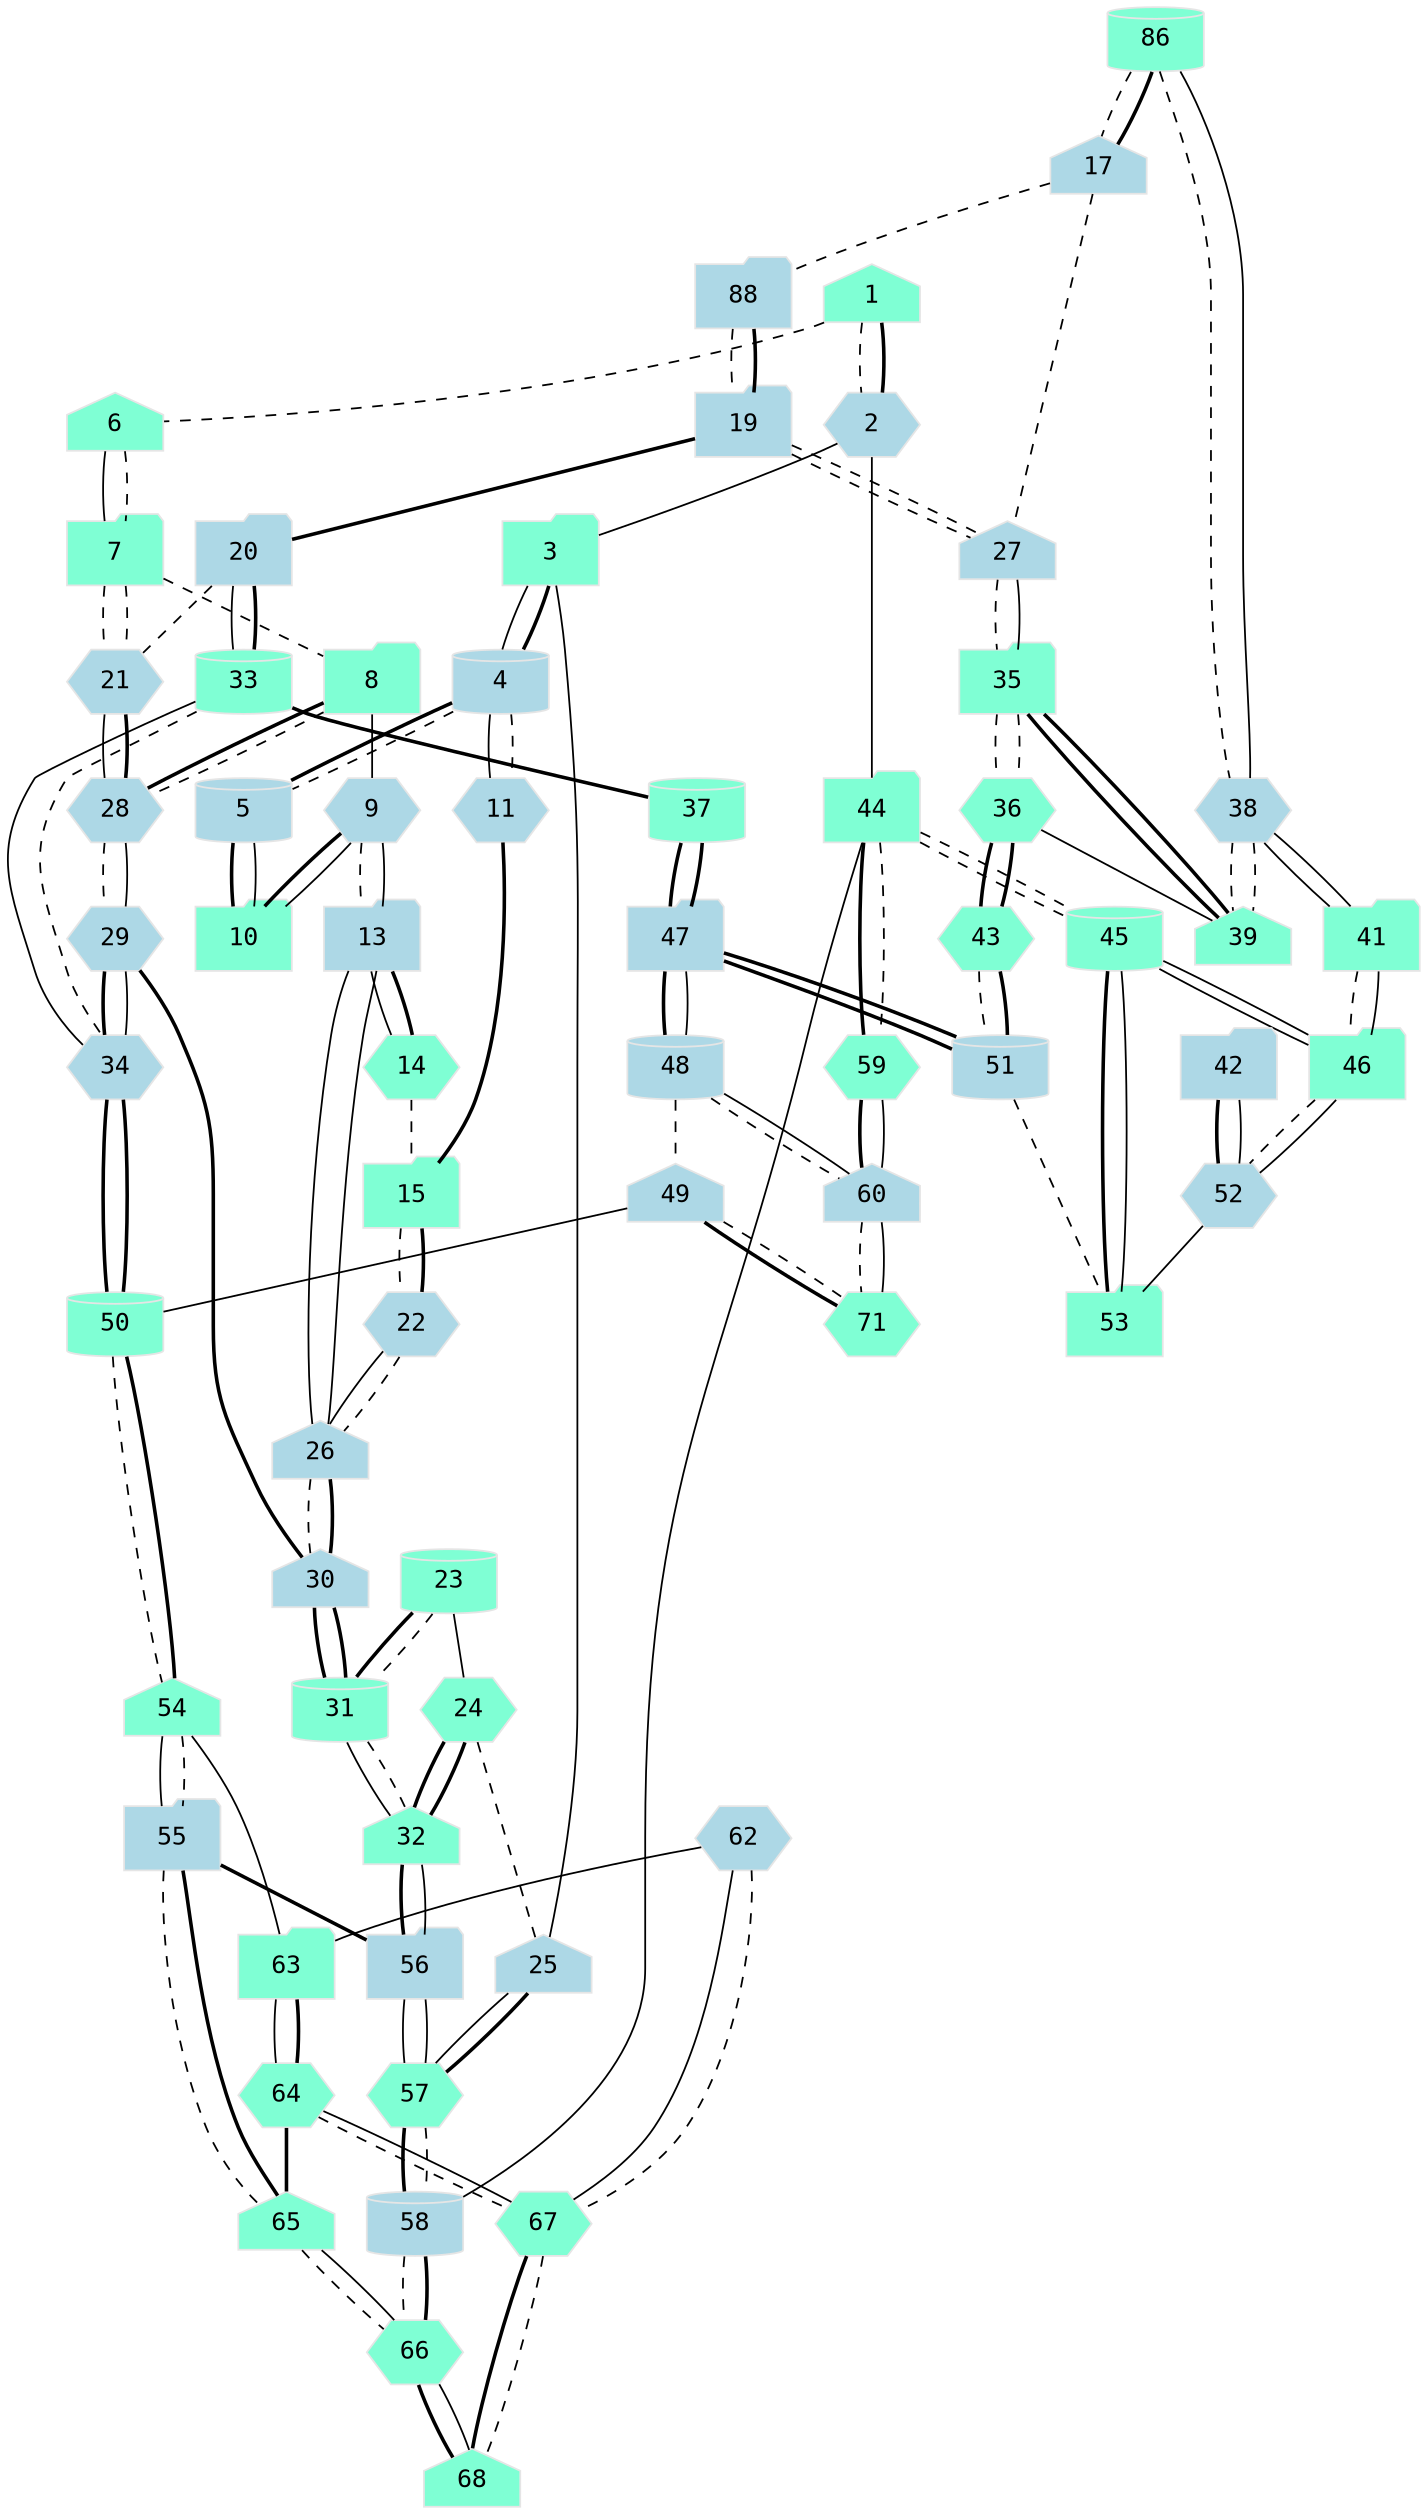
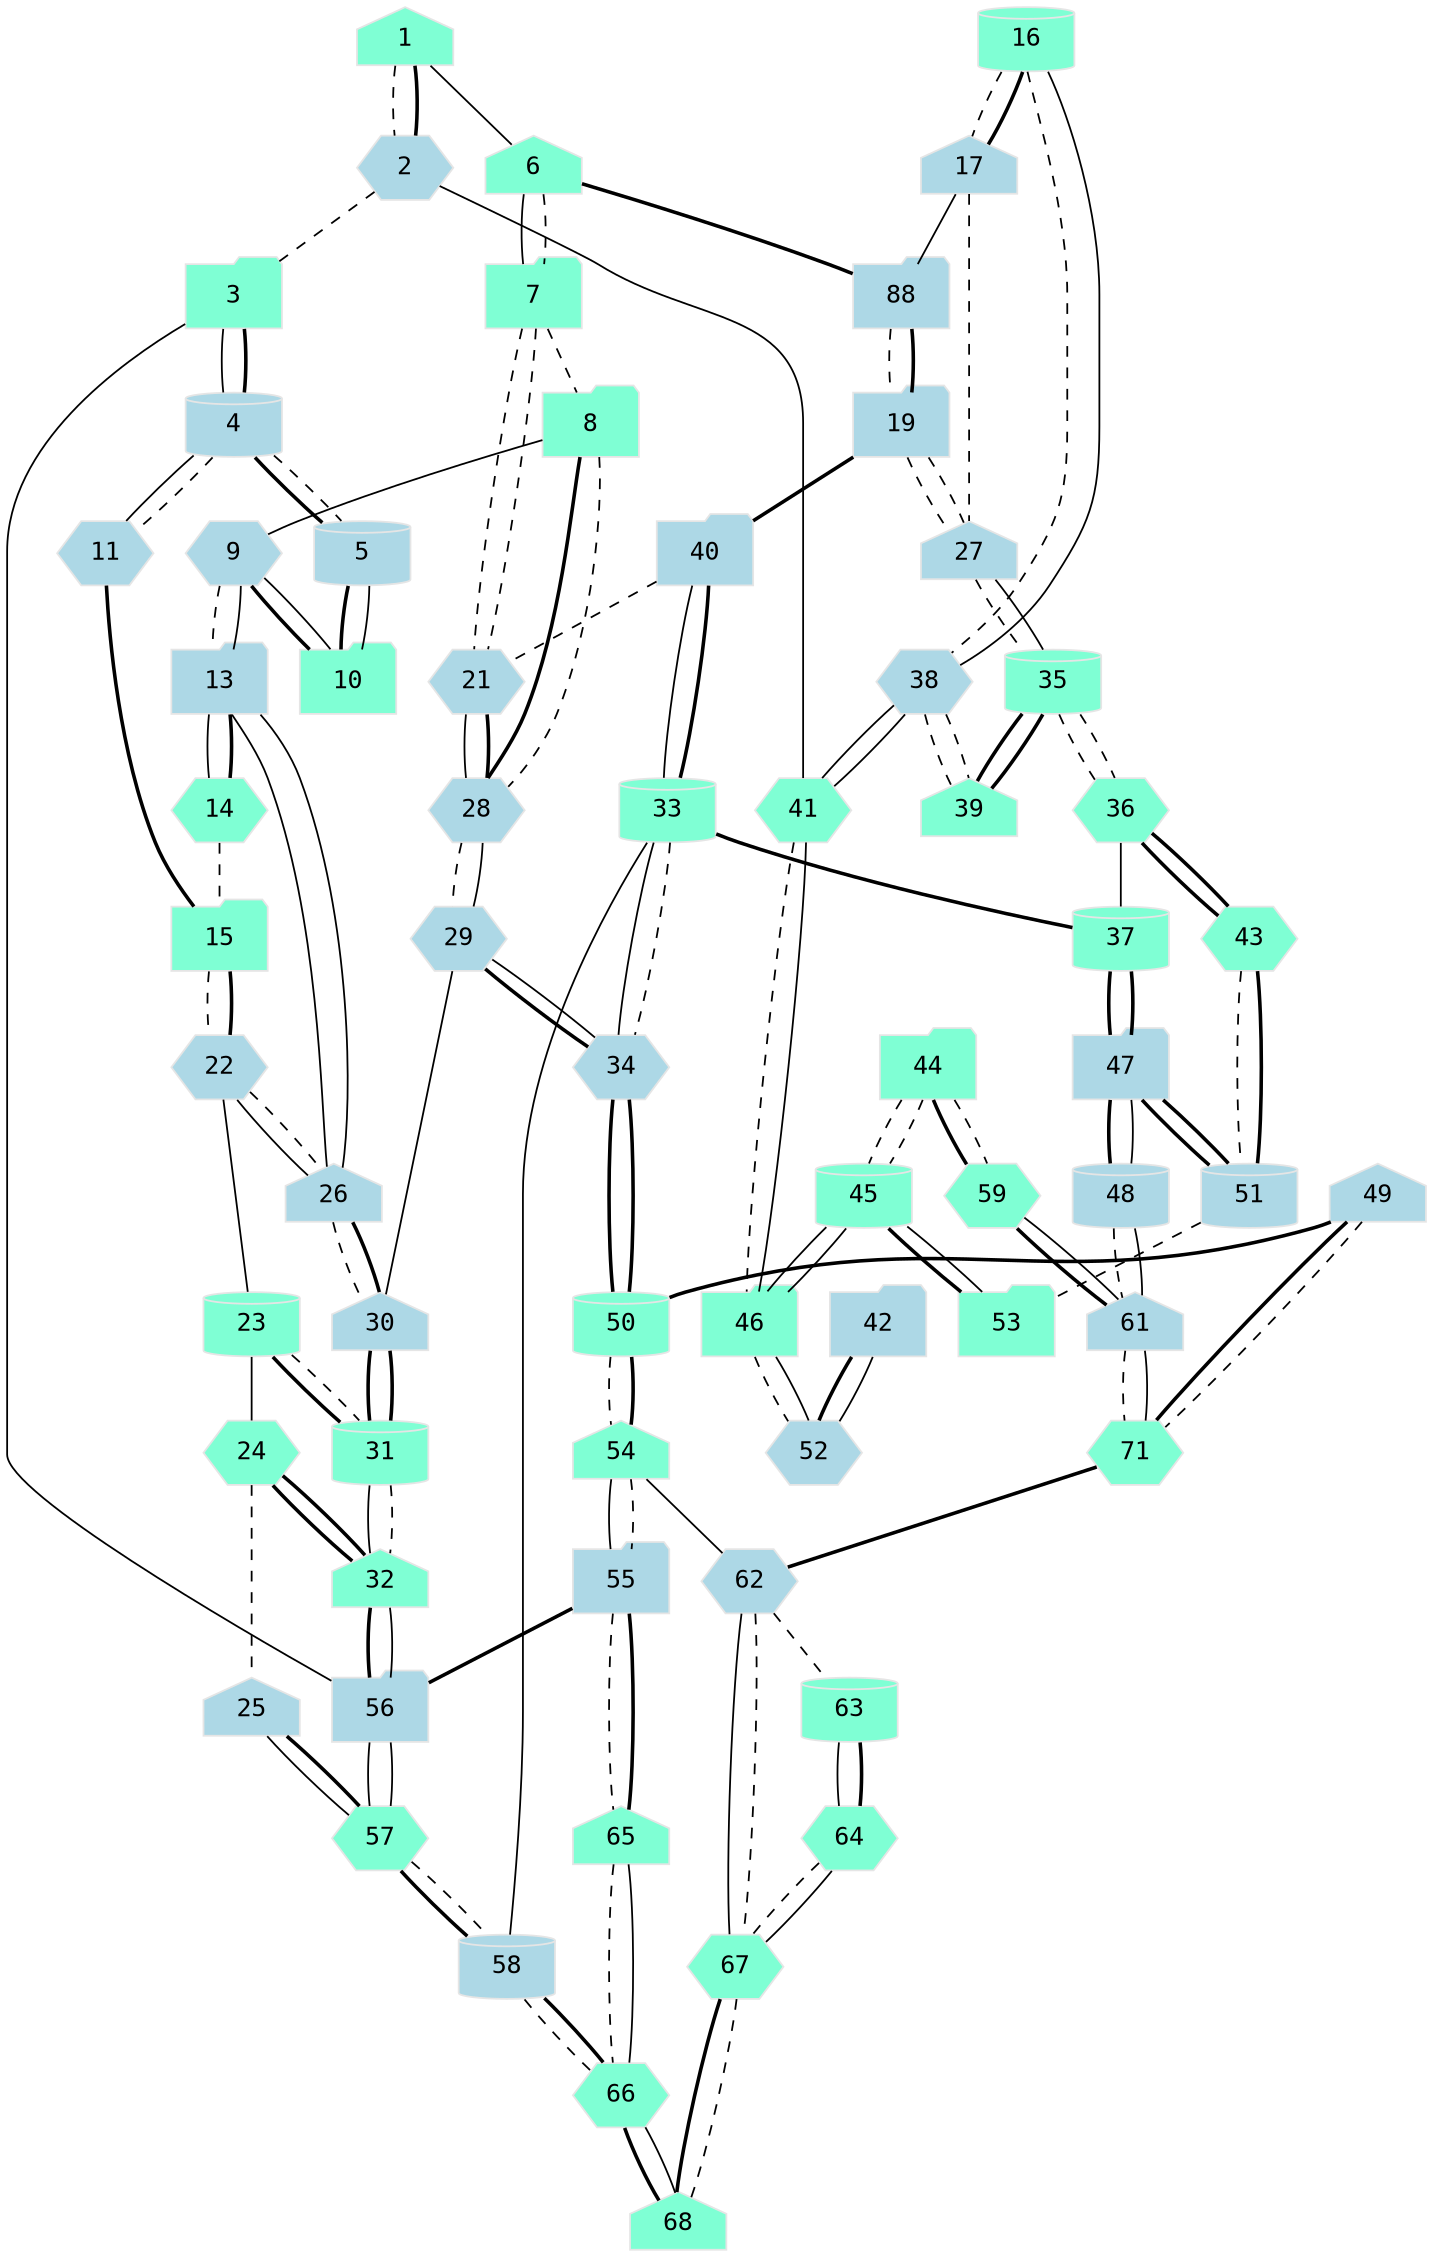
(1156, 39) -> (1026, 39)
(920, 224) -> (937, 229)
none -> (718, 226)
(497, 392) -> (471, 105)
(719, 492) -> (325, 228)
(244, 553) -> (705, 553)
(872, 617) -> (793, 374)
(1008, 682) -> (1053, 682)
(1127, 875) -> (1121, 875)
(1372, 939) -> (803, 810)
(676, 1132) -> none
none -> (236, 1196)
(872, 1196) -> (1135, 1324)
(1173, 1259) -> none
(577, 1262) -> (7, 1052)
(384, 1263) -> (1000, 1260)
(213, 1266) -> (419, 1133)
none -> (942, 1517)
(669, 1546) -> (523, 1376)
(247, 1830) -> (684, 1516)
(507, 1889) -> (799, 1645)
(286, 1967) -> (850, 1710)
(286, 2160) -> none
